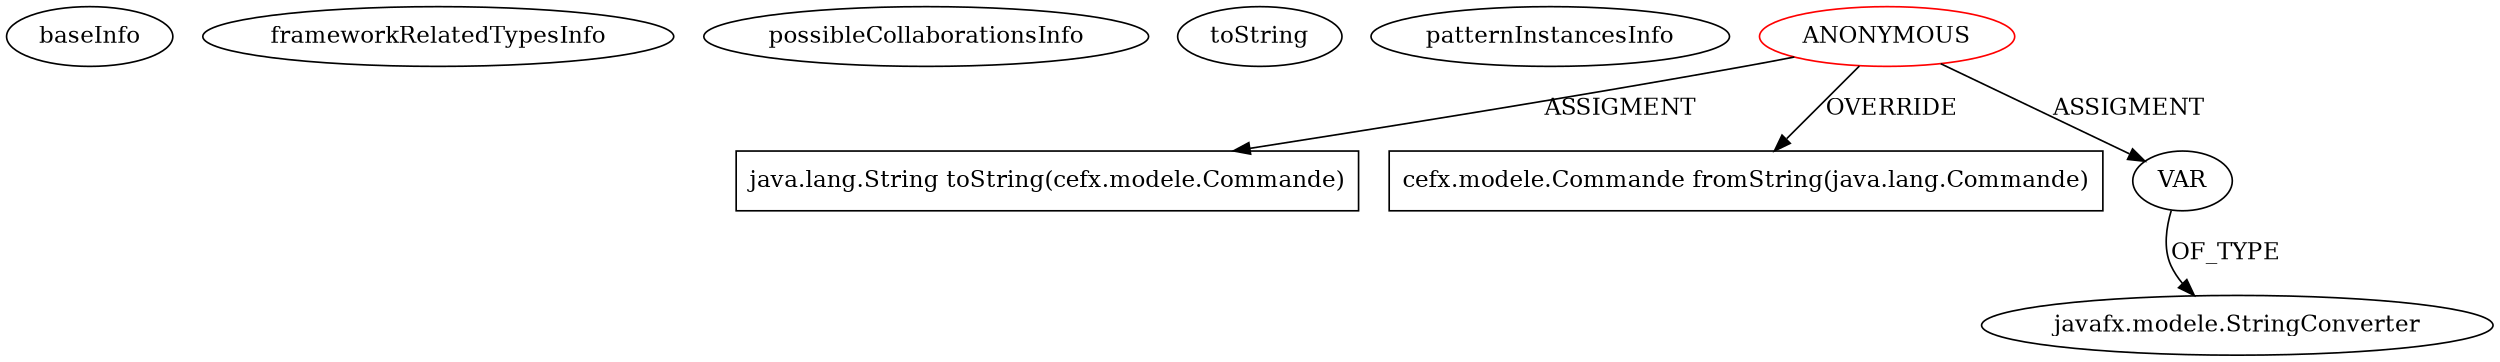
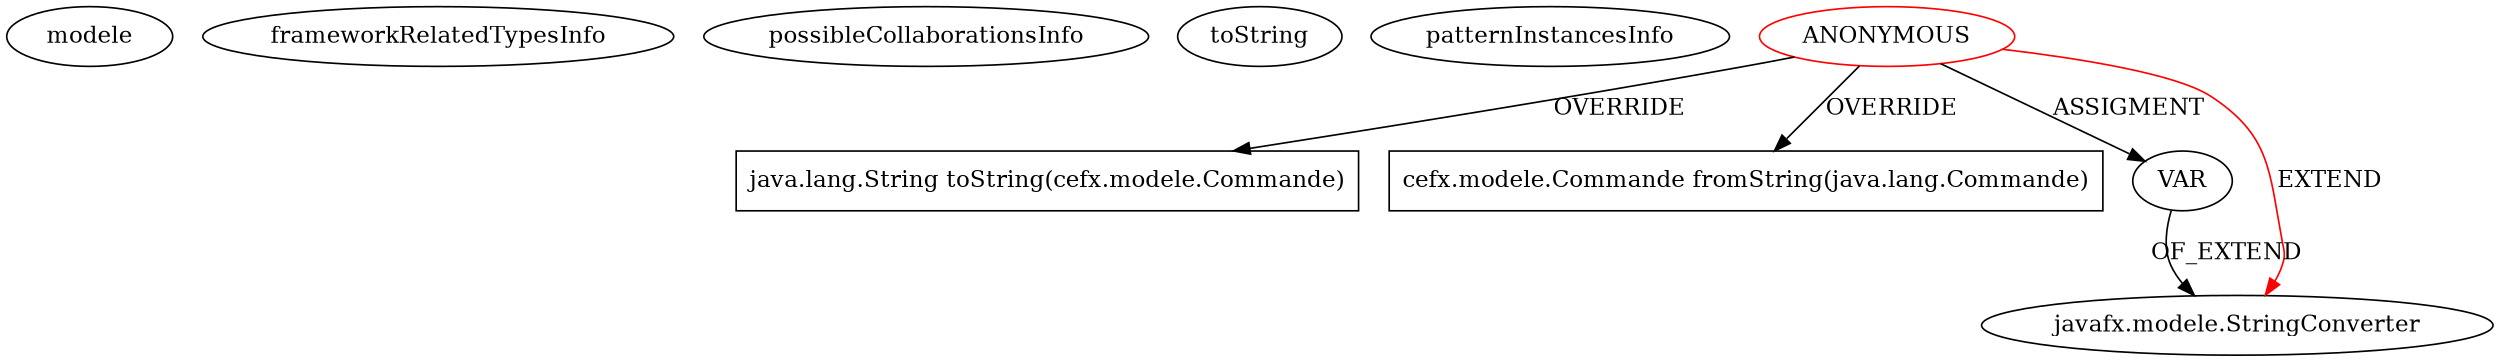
(90, 37) -> (90, 37)
none -> (2209, 95)
(1620, 109) -> (1620, 109)
(2227, 253) -> (2227, 253)
